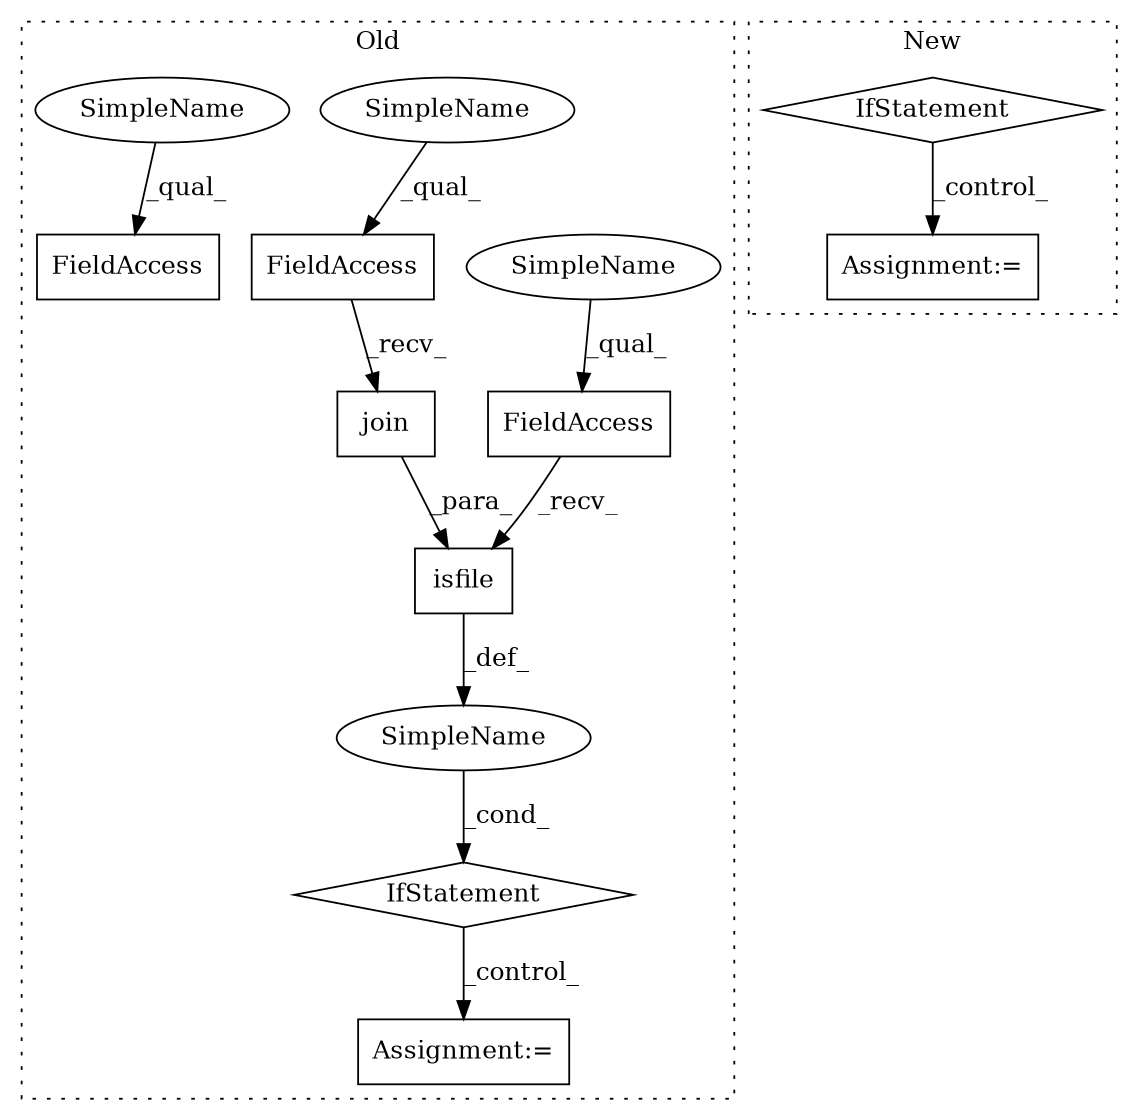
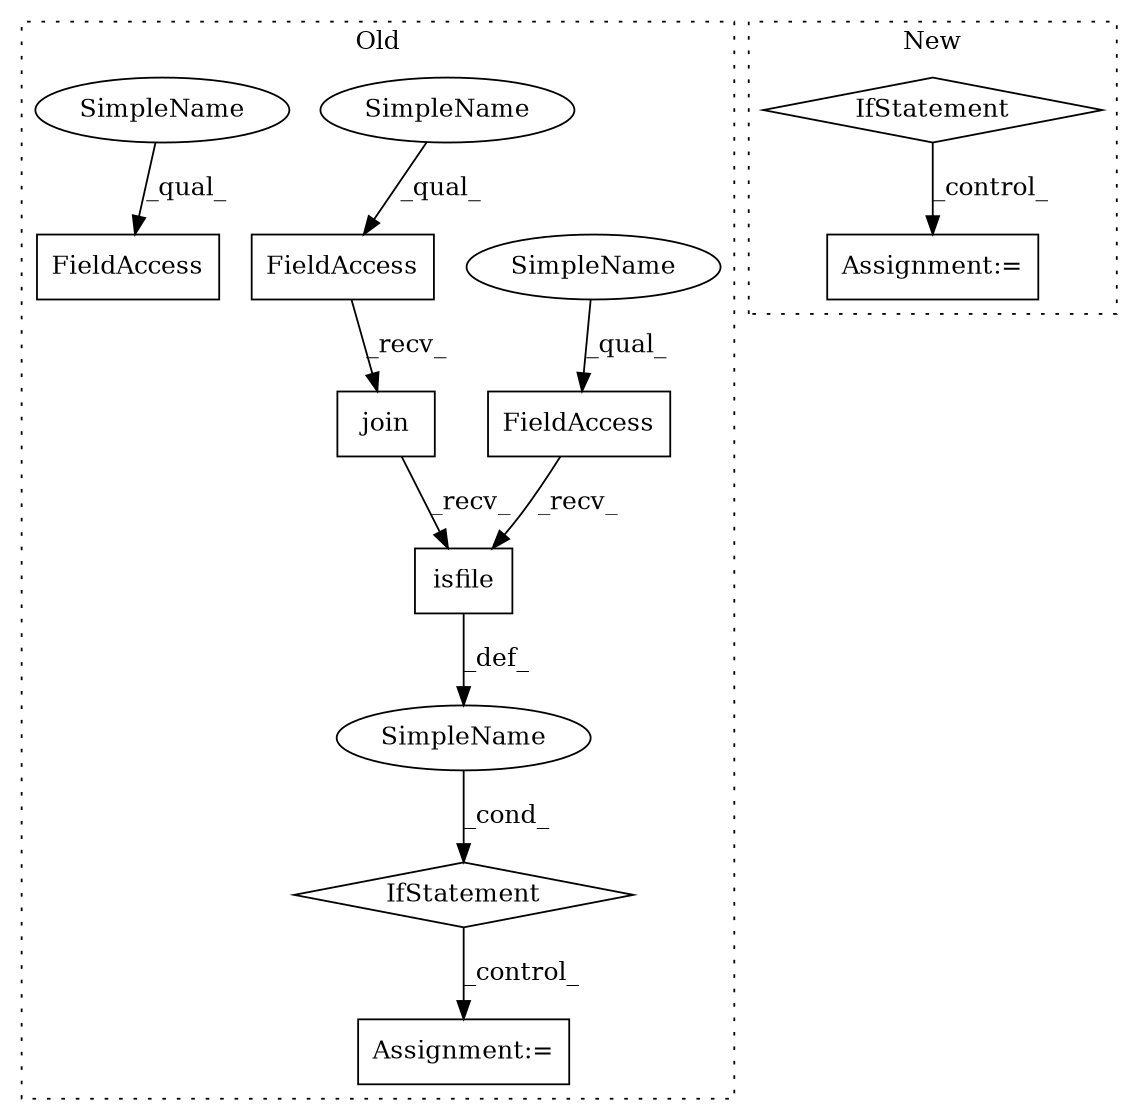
(471, 502) -> (471, 502)
